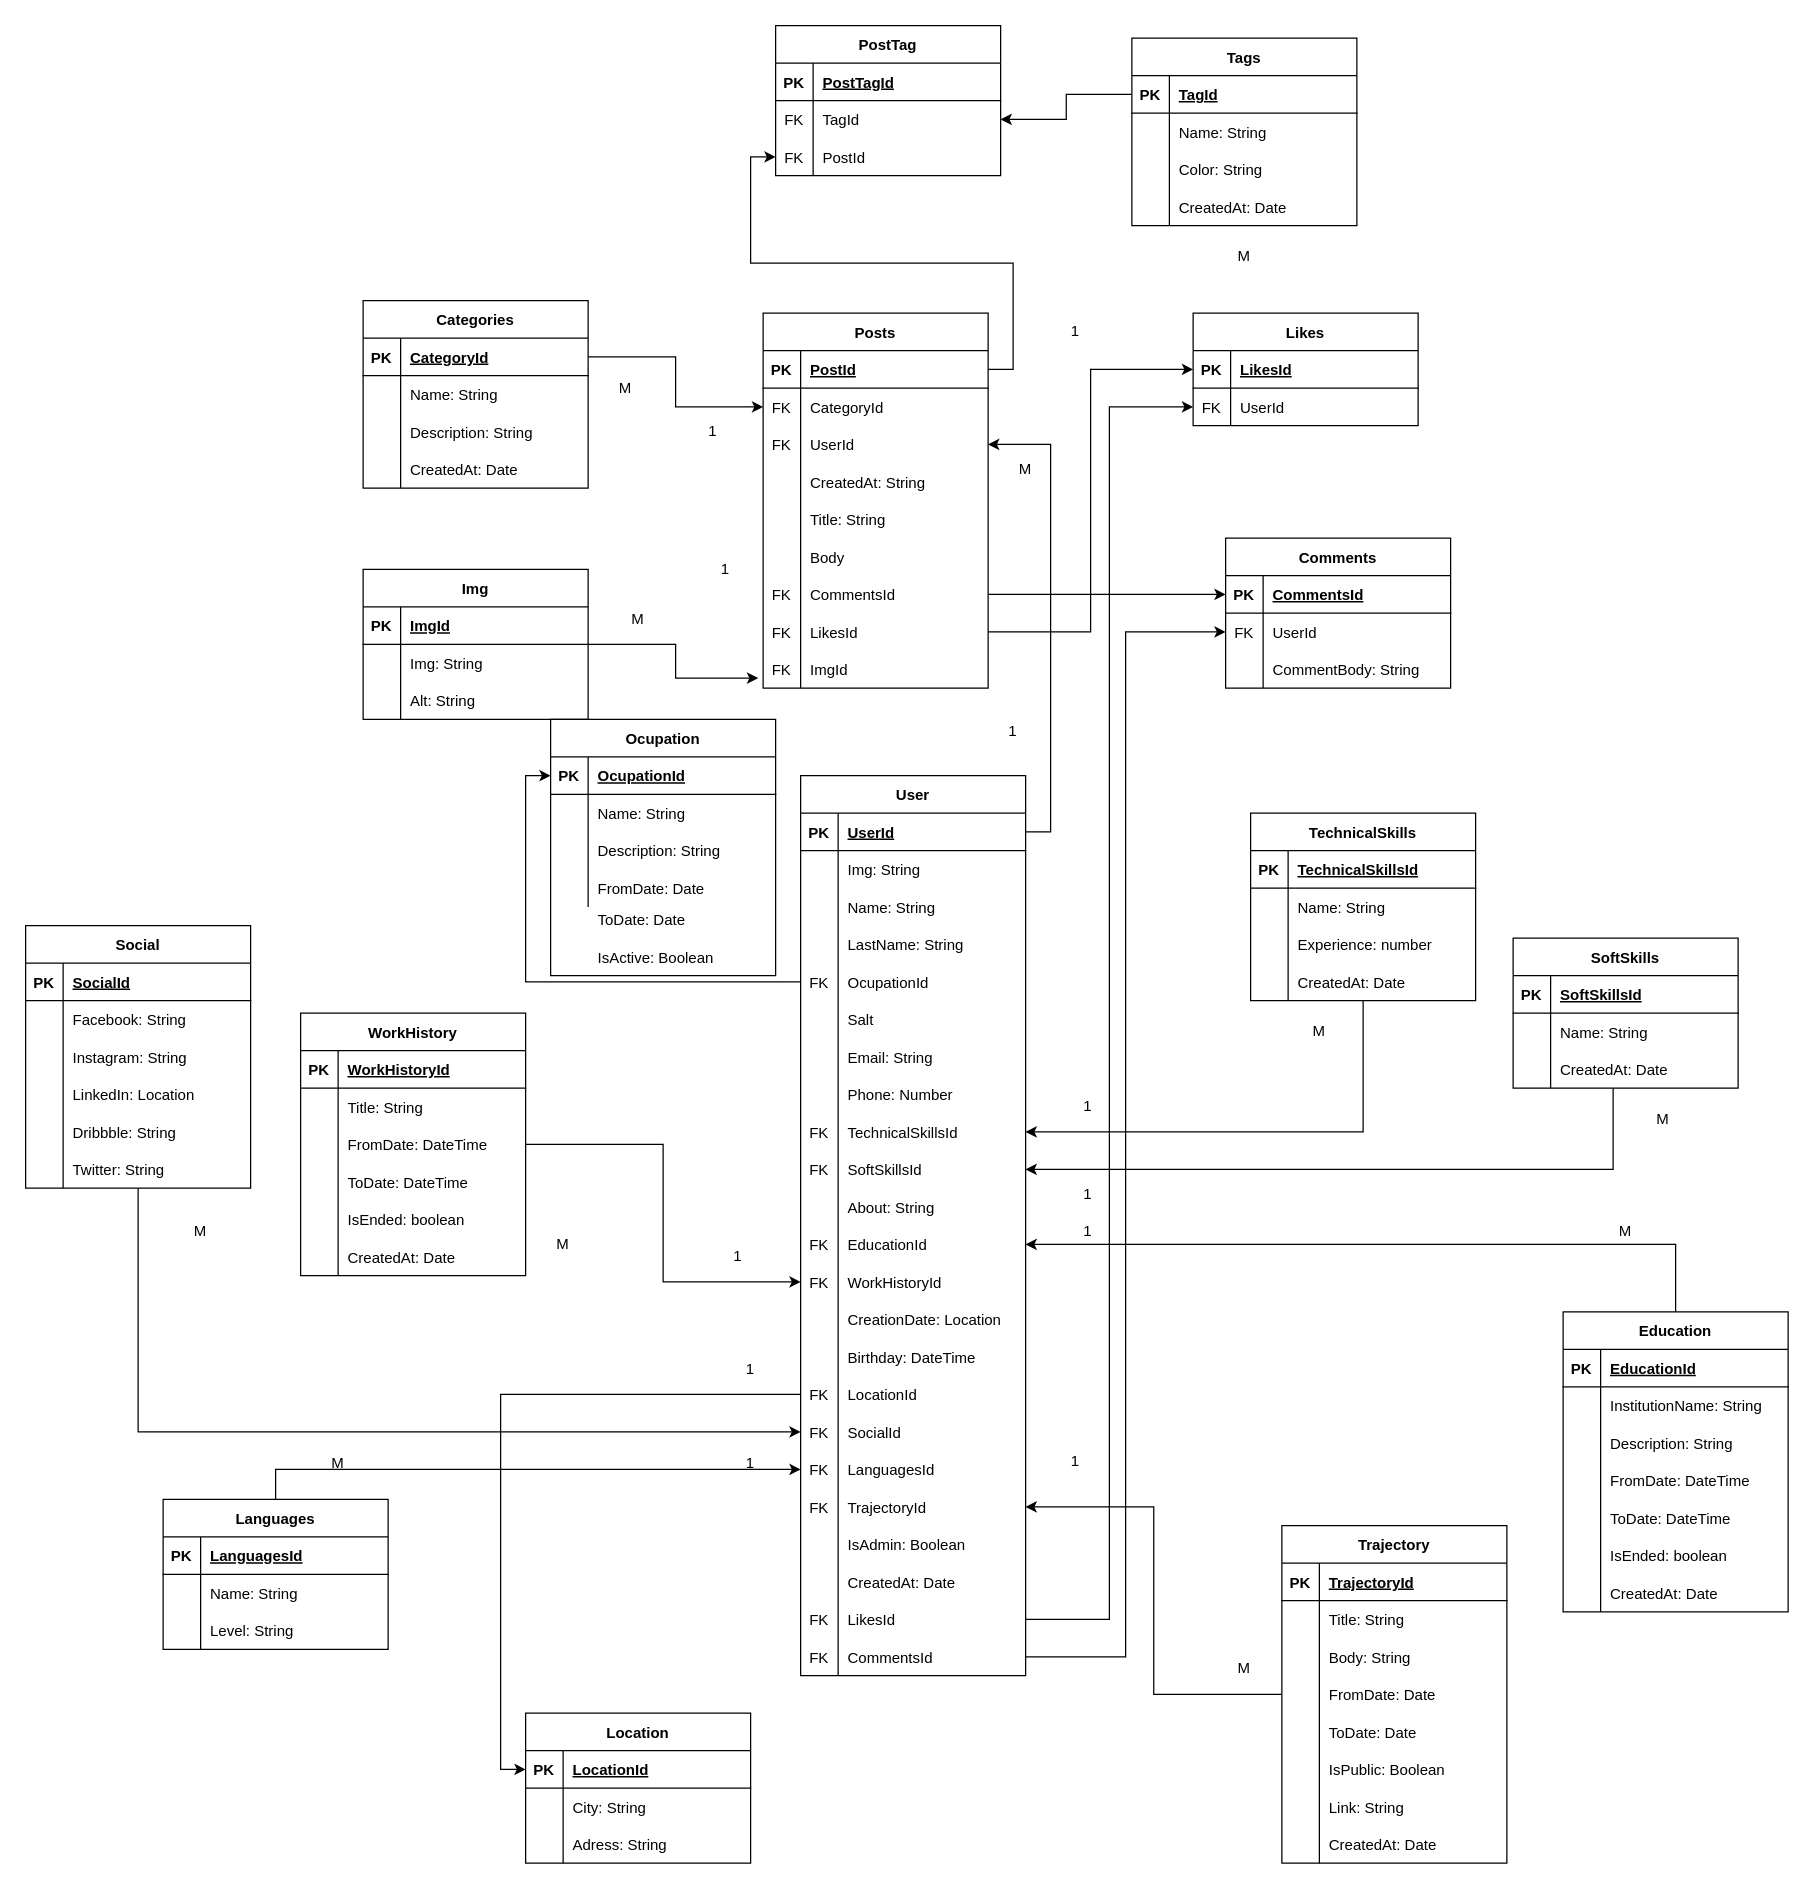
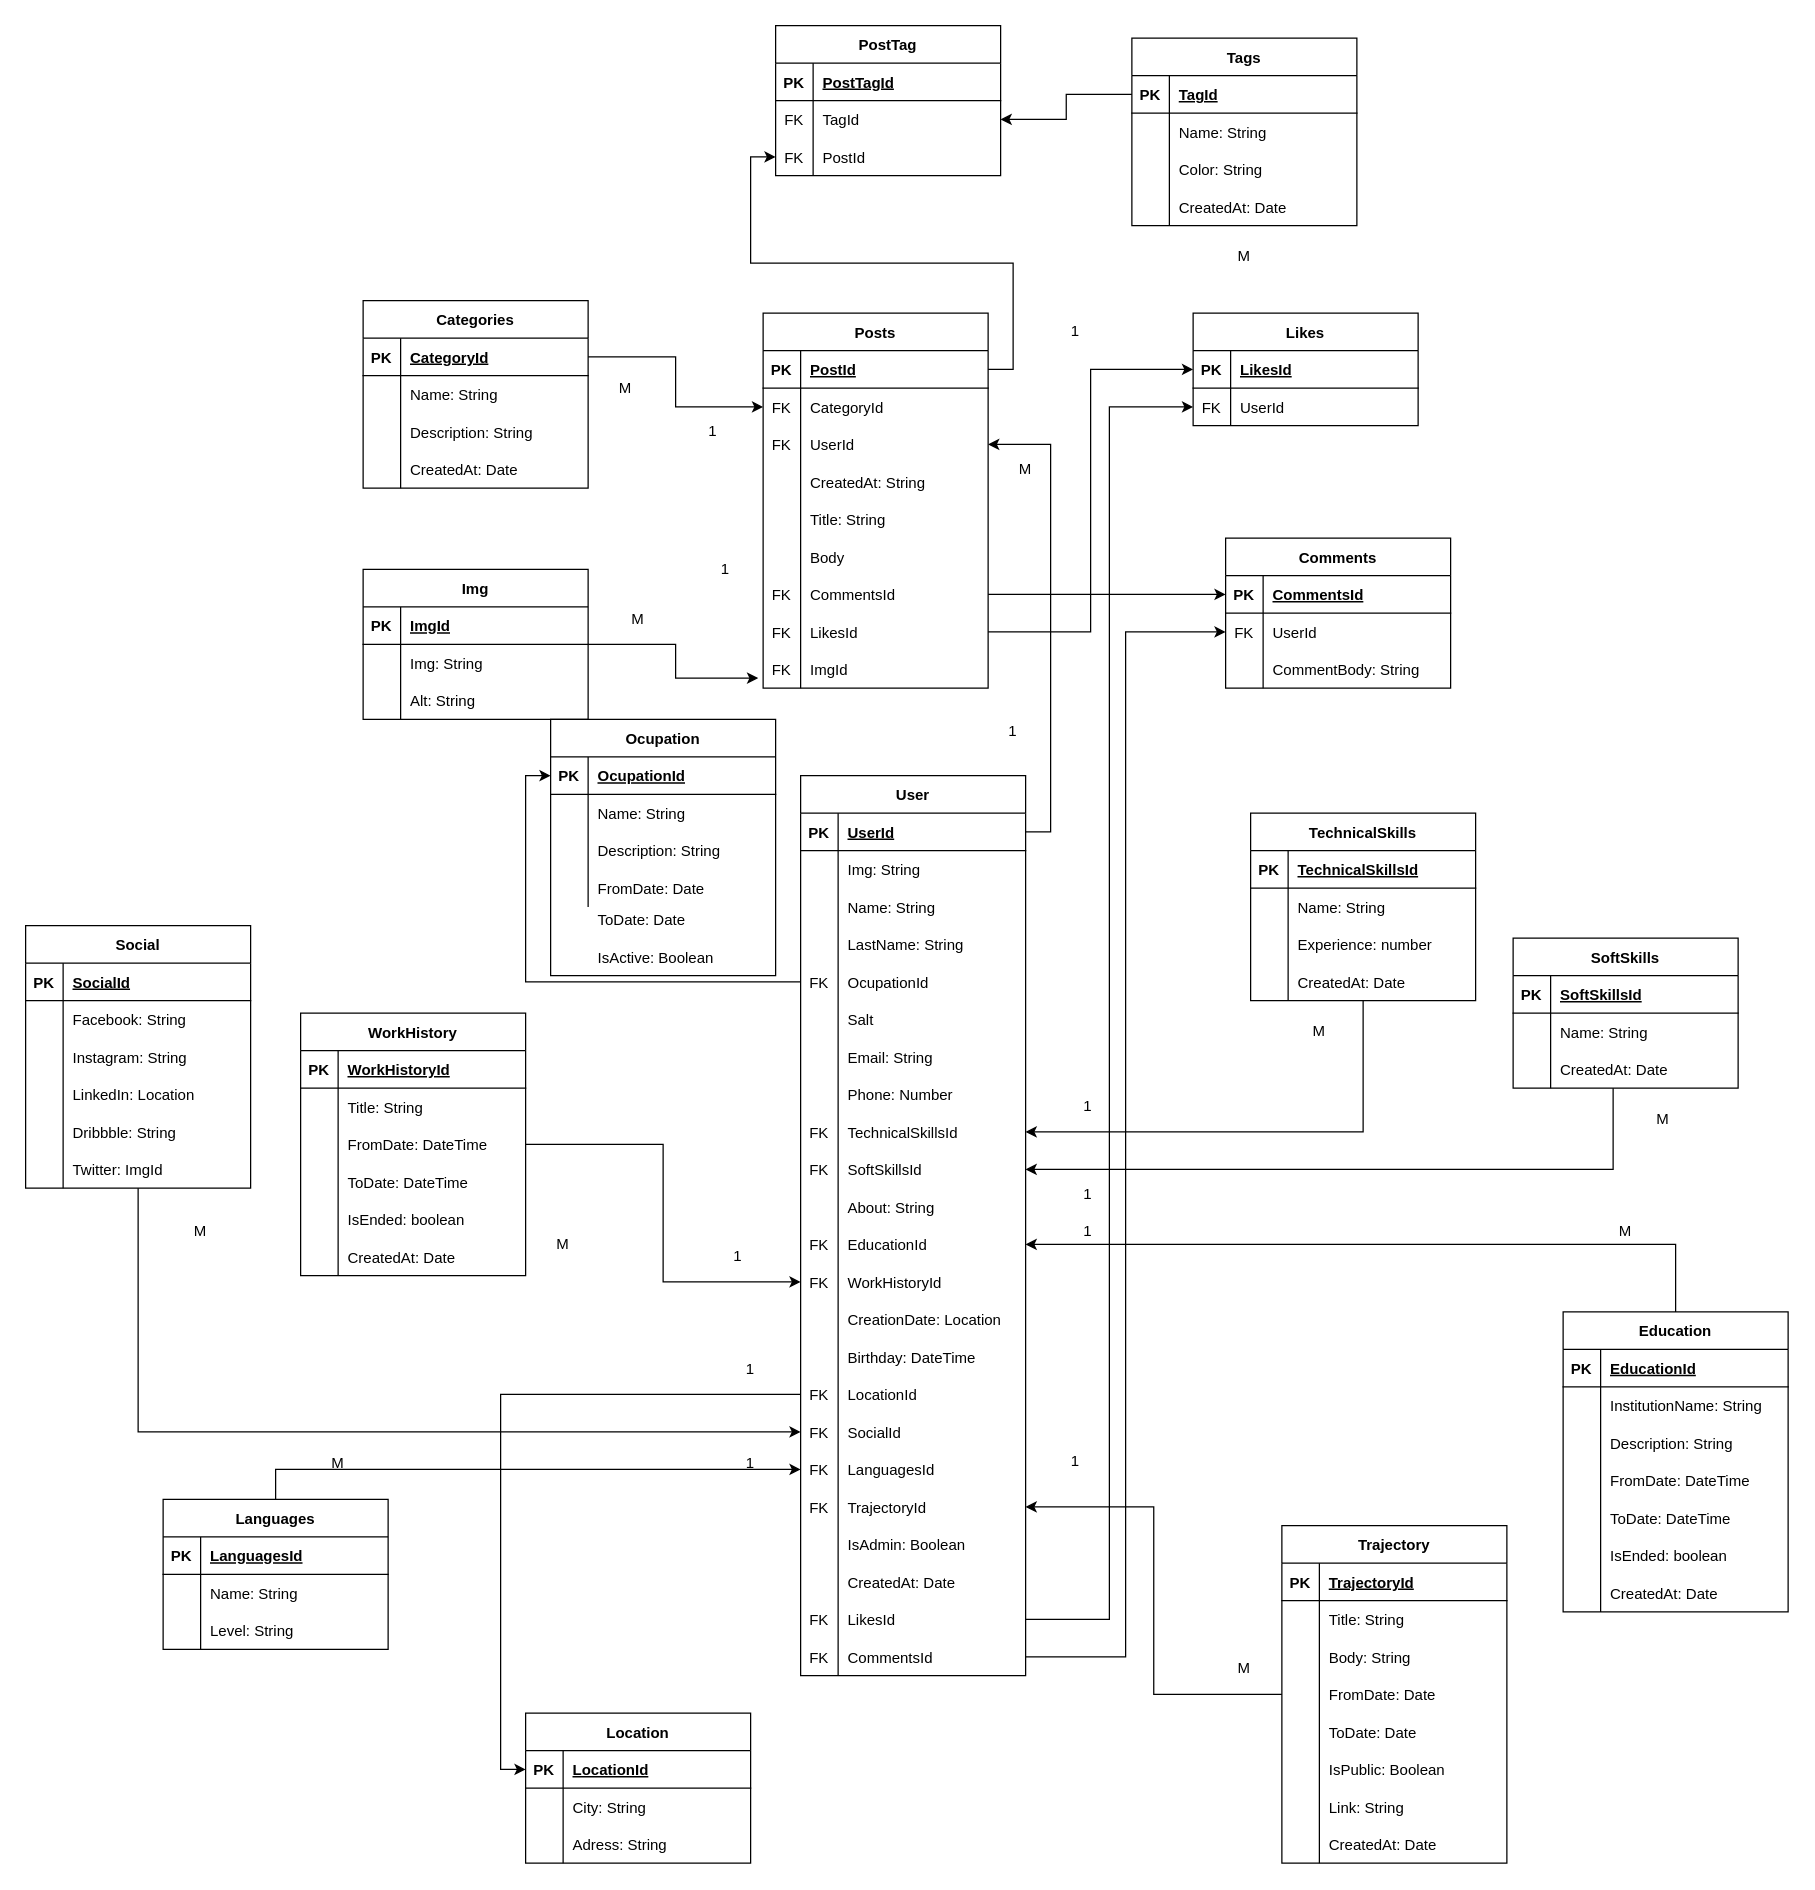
(128, 1170) -> (125, 1170)
